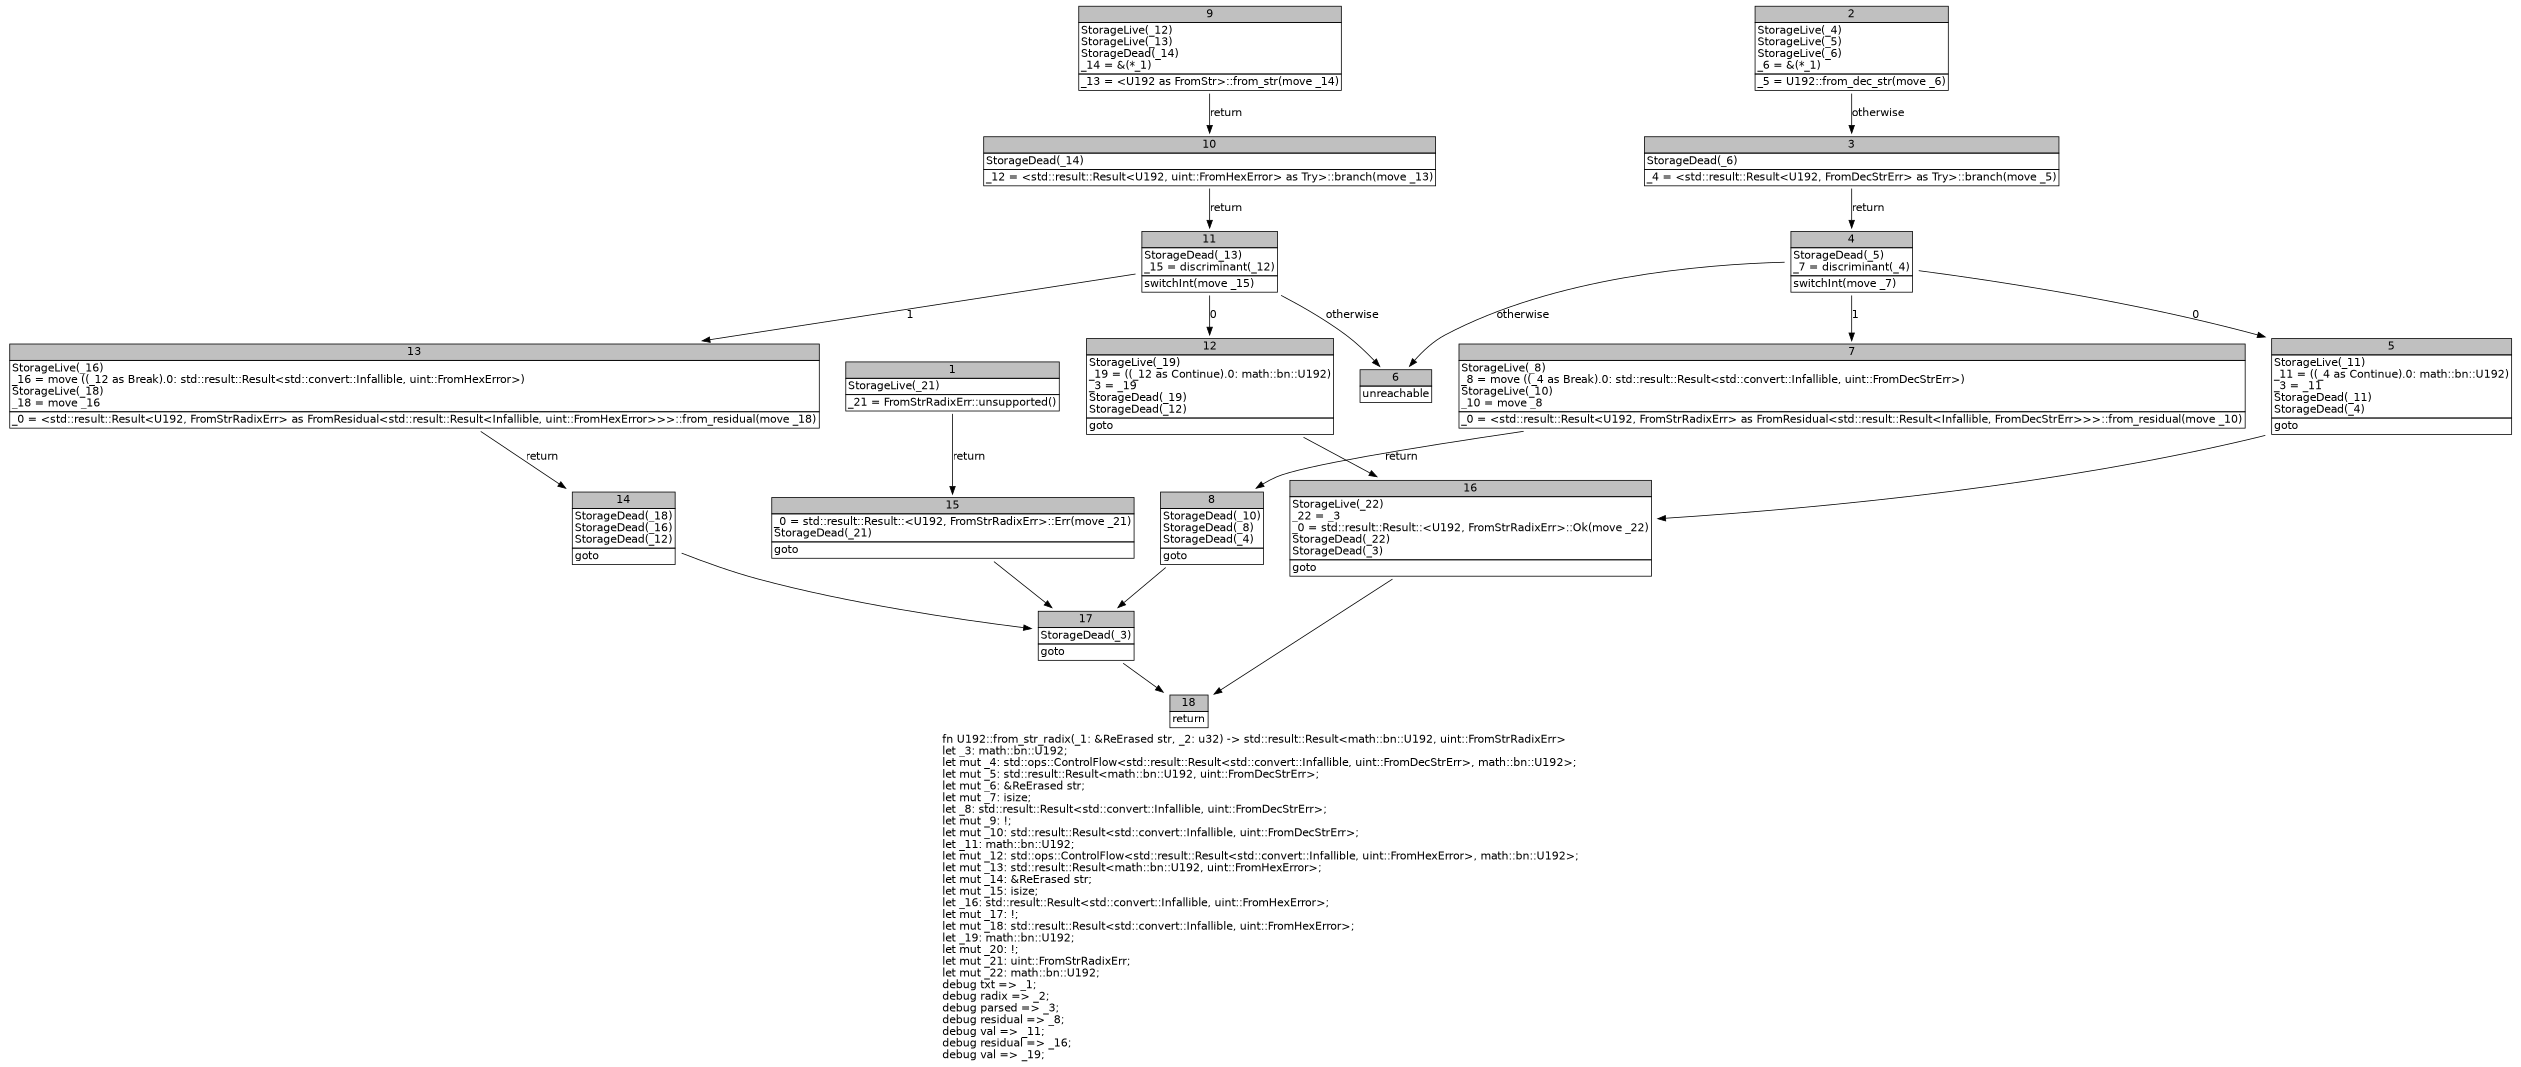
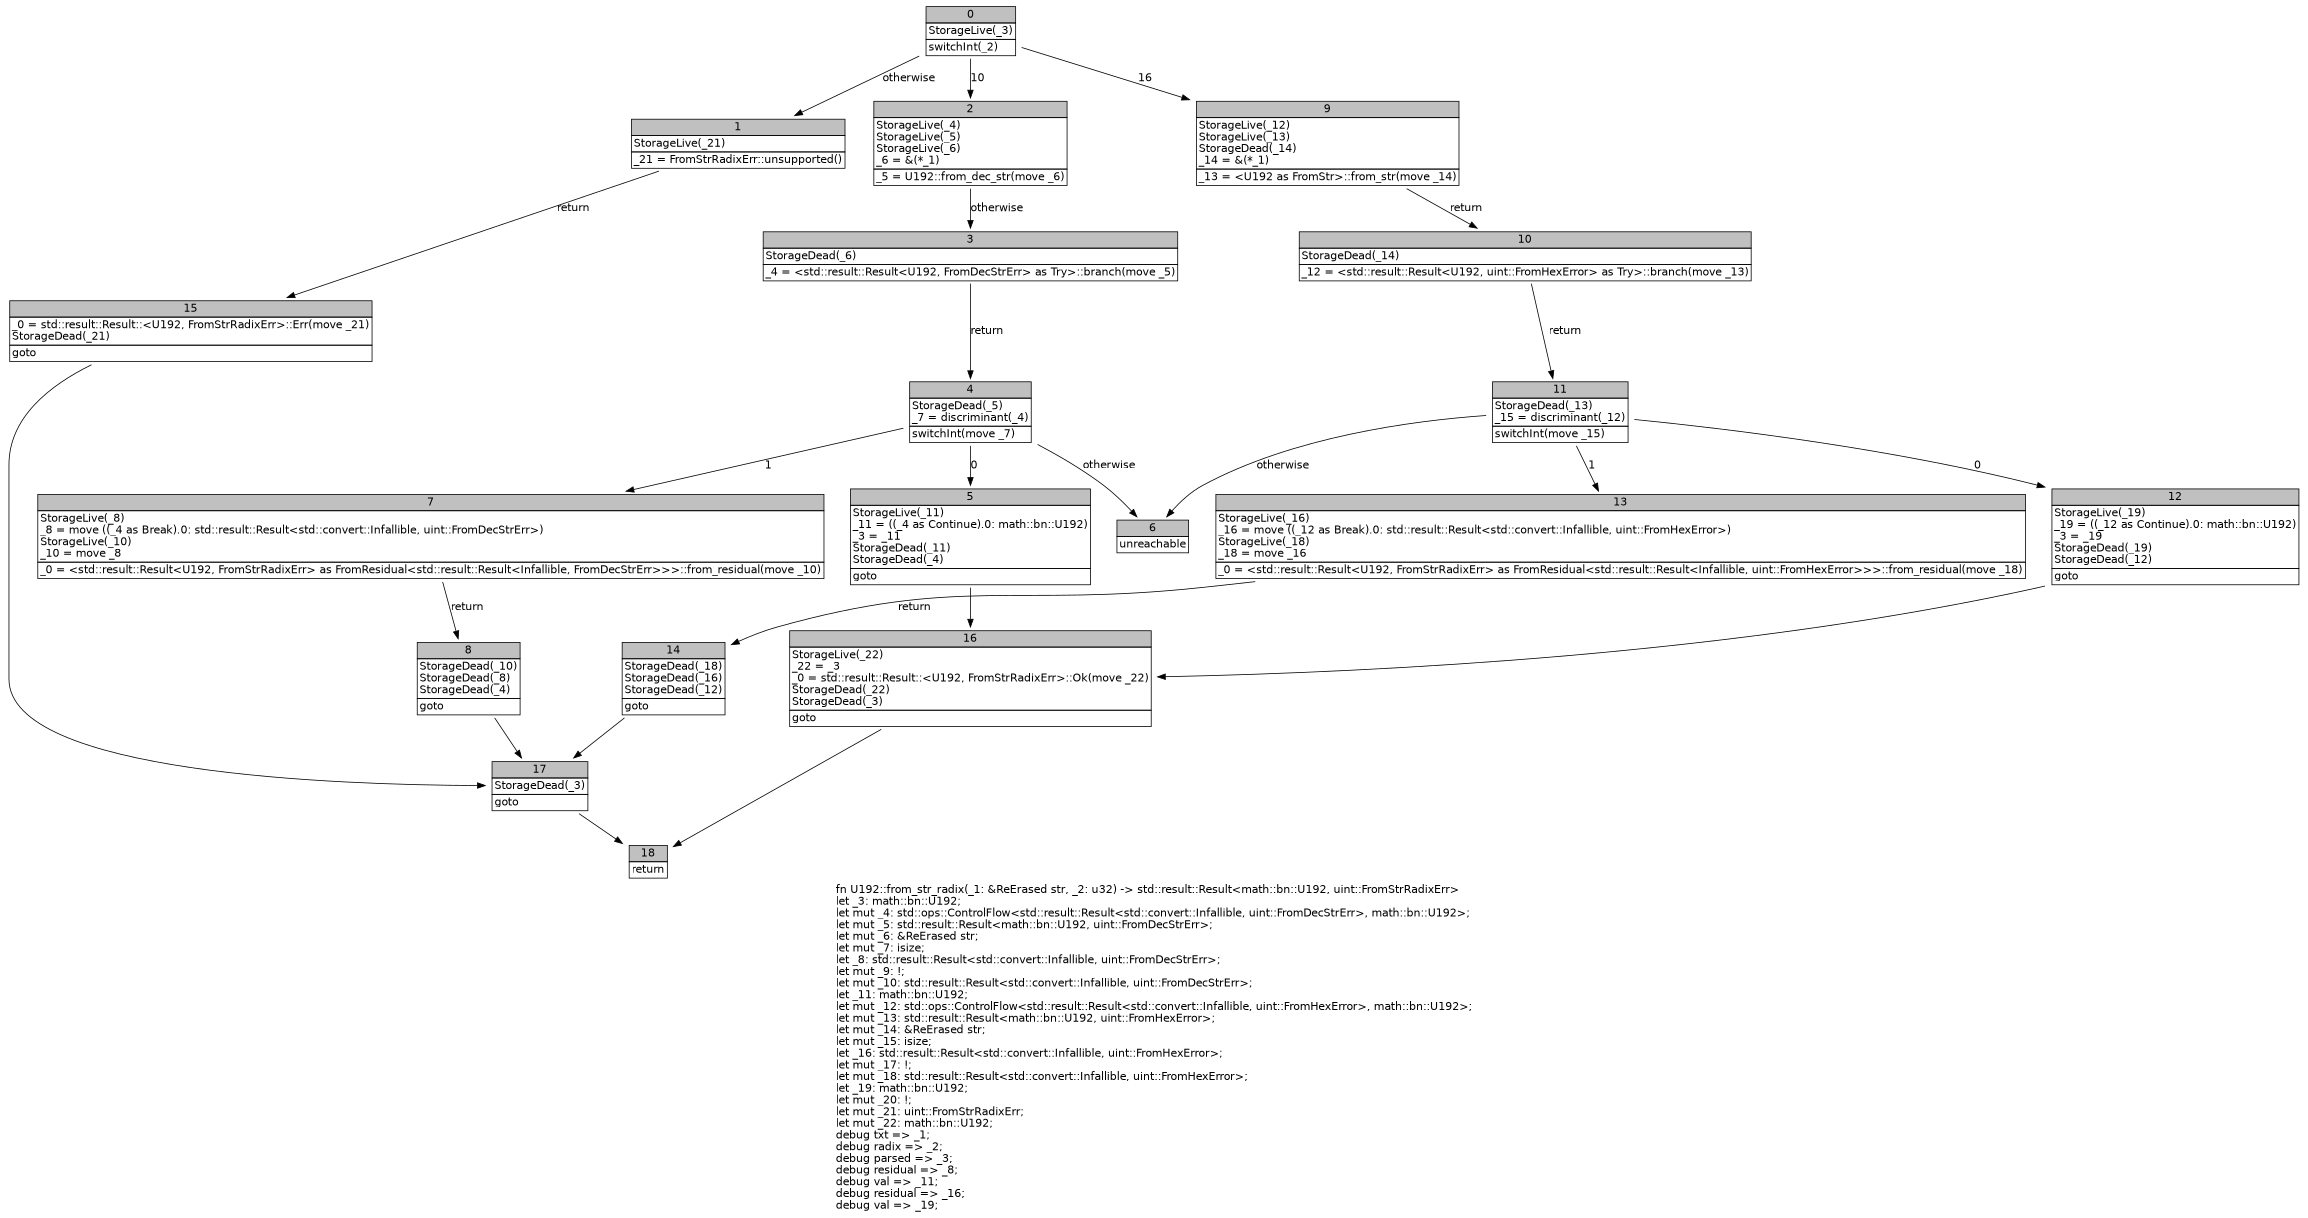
none -> (970, 31)
